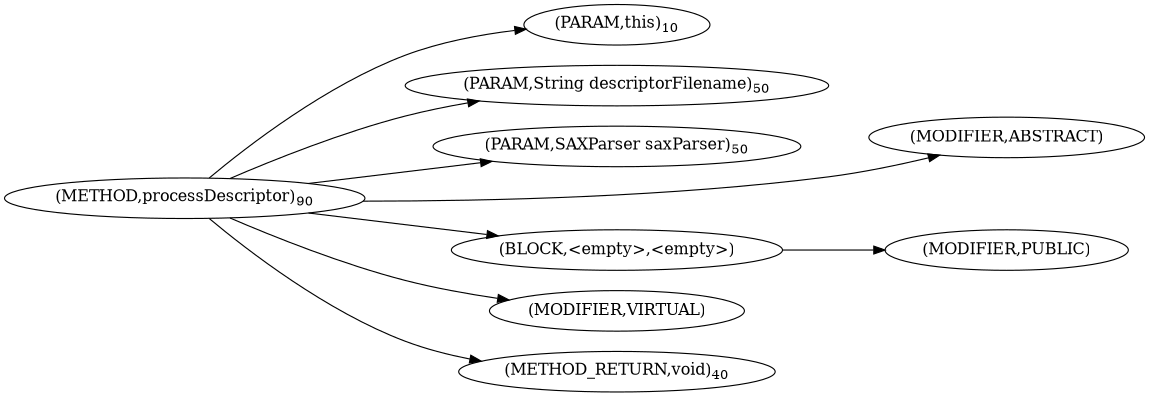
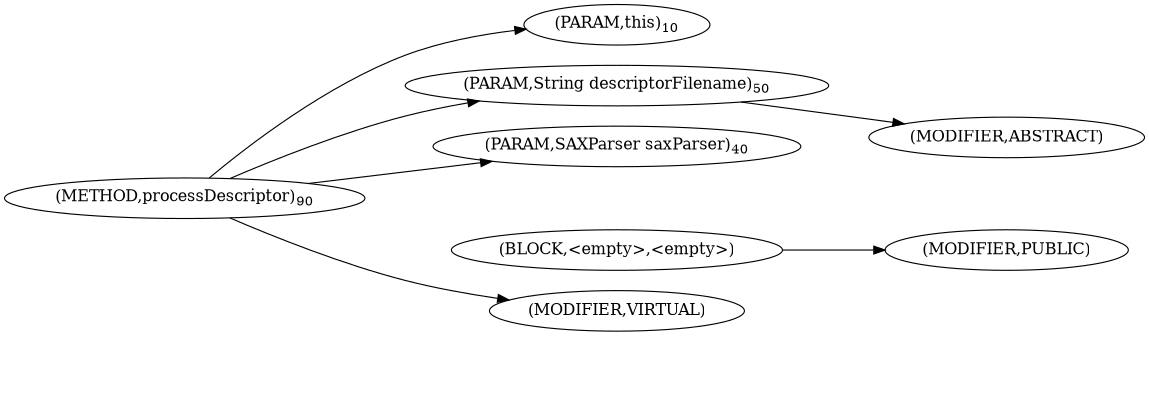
(740, 145) -> (740, 145)
(647, 193) -> (817, 112)
(398, 224) -> none
(617, 372) -> none
